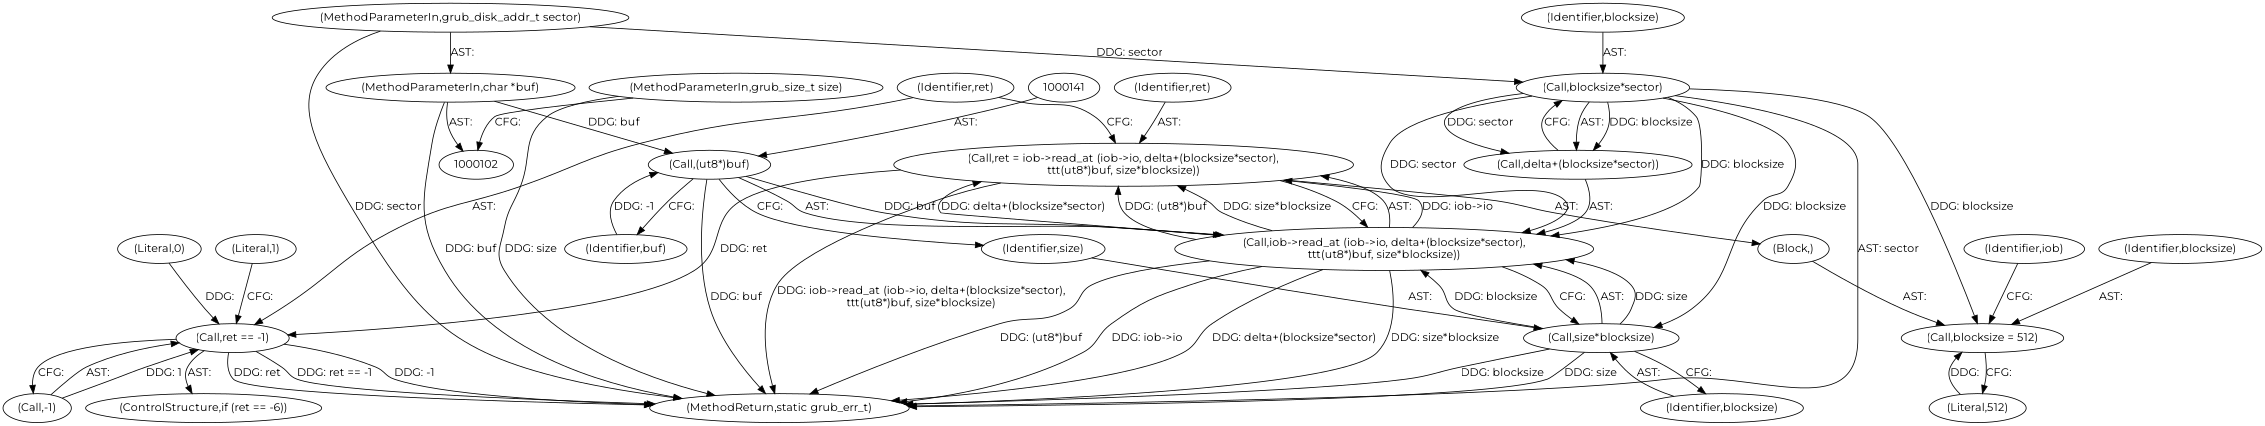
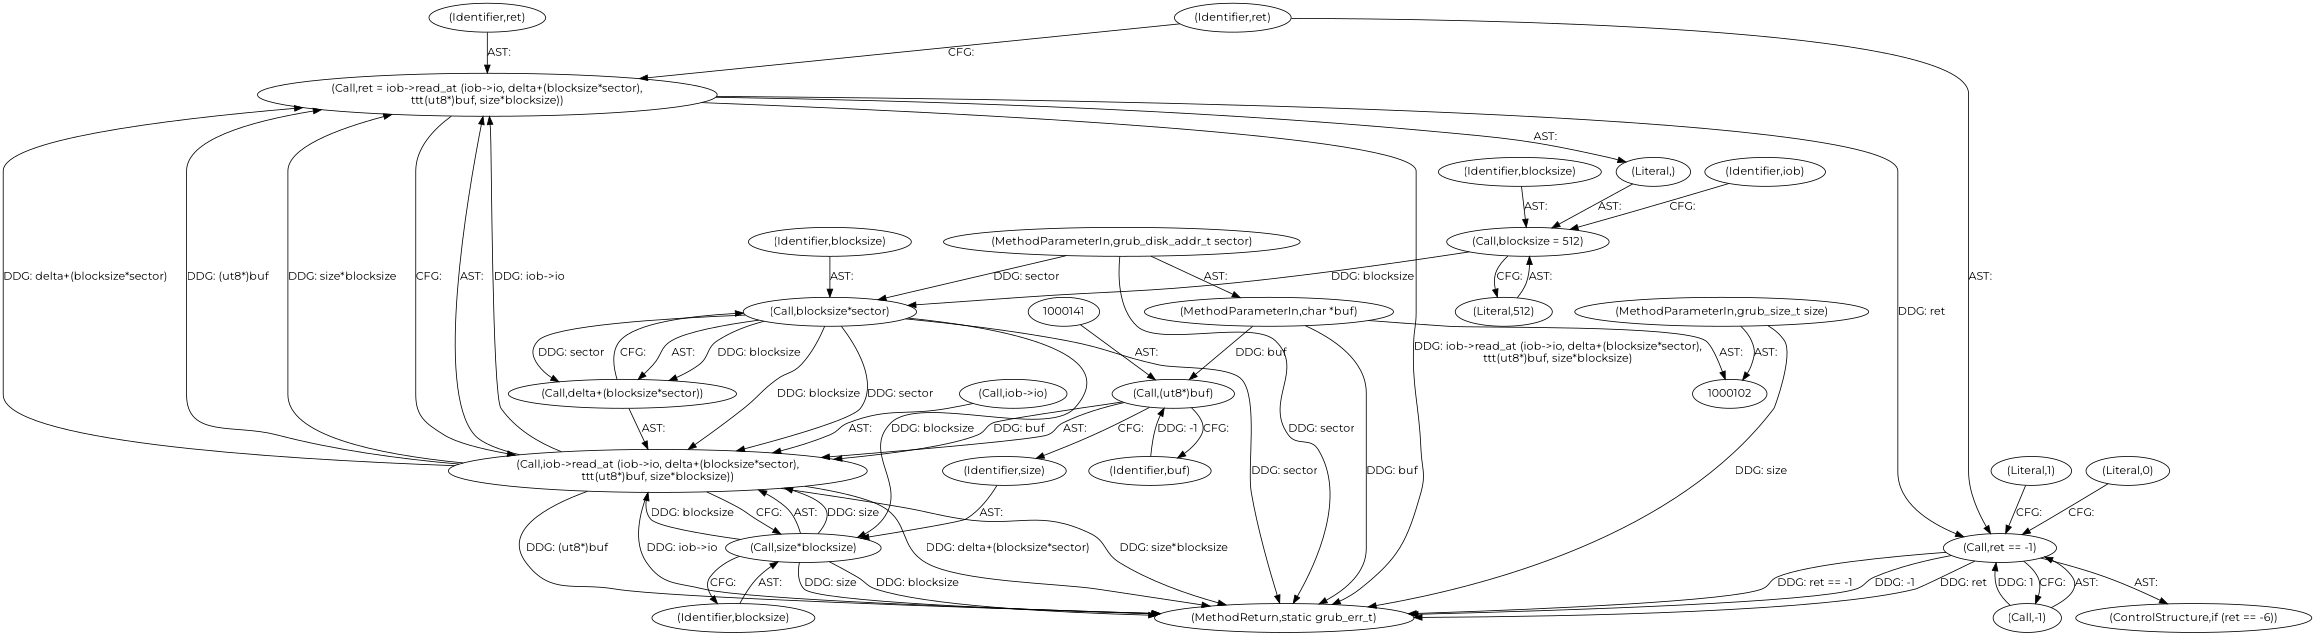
(510, 123) -> (1768, 353)
(1885, 132) -> (1193, 287)
(1793, 249) -> (1653, 172)
(1888, 249) -> (1285, 471)
(706, 291) -> none
(221, 297) -> (2083, 513)
(1966, 373) -> (1542, 277)
none -> (1013, 394)
